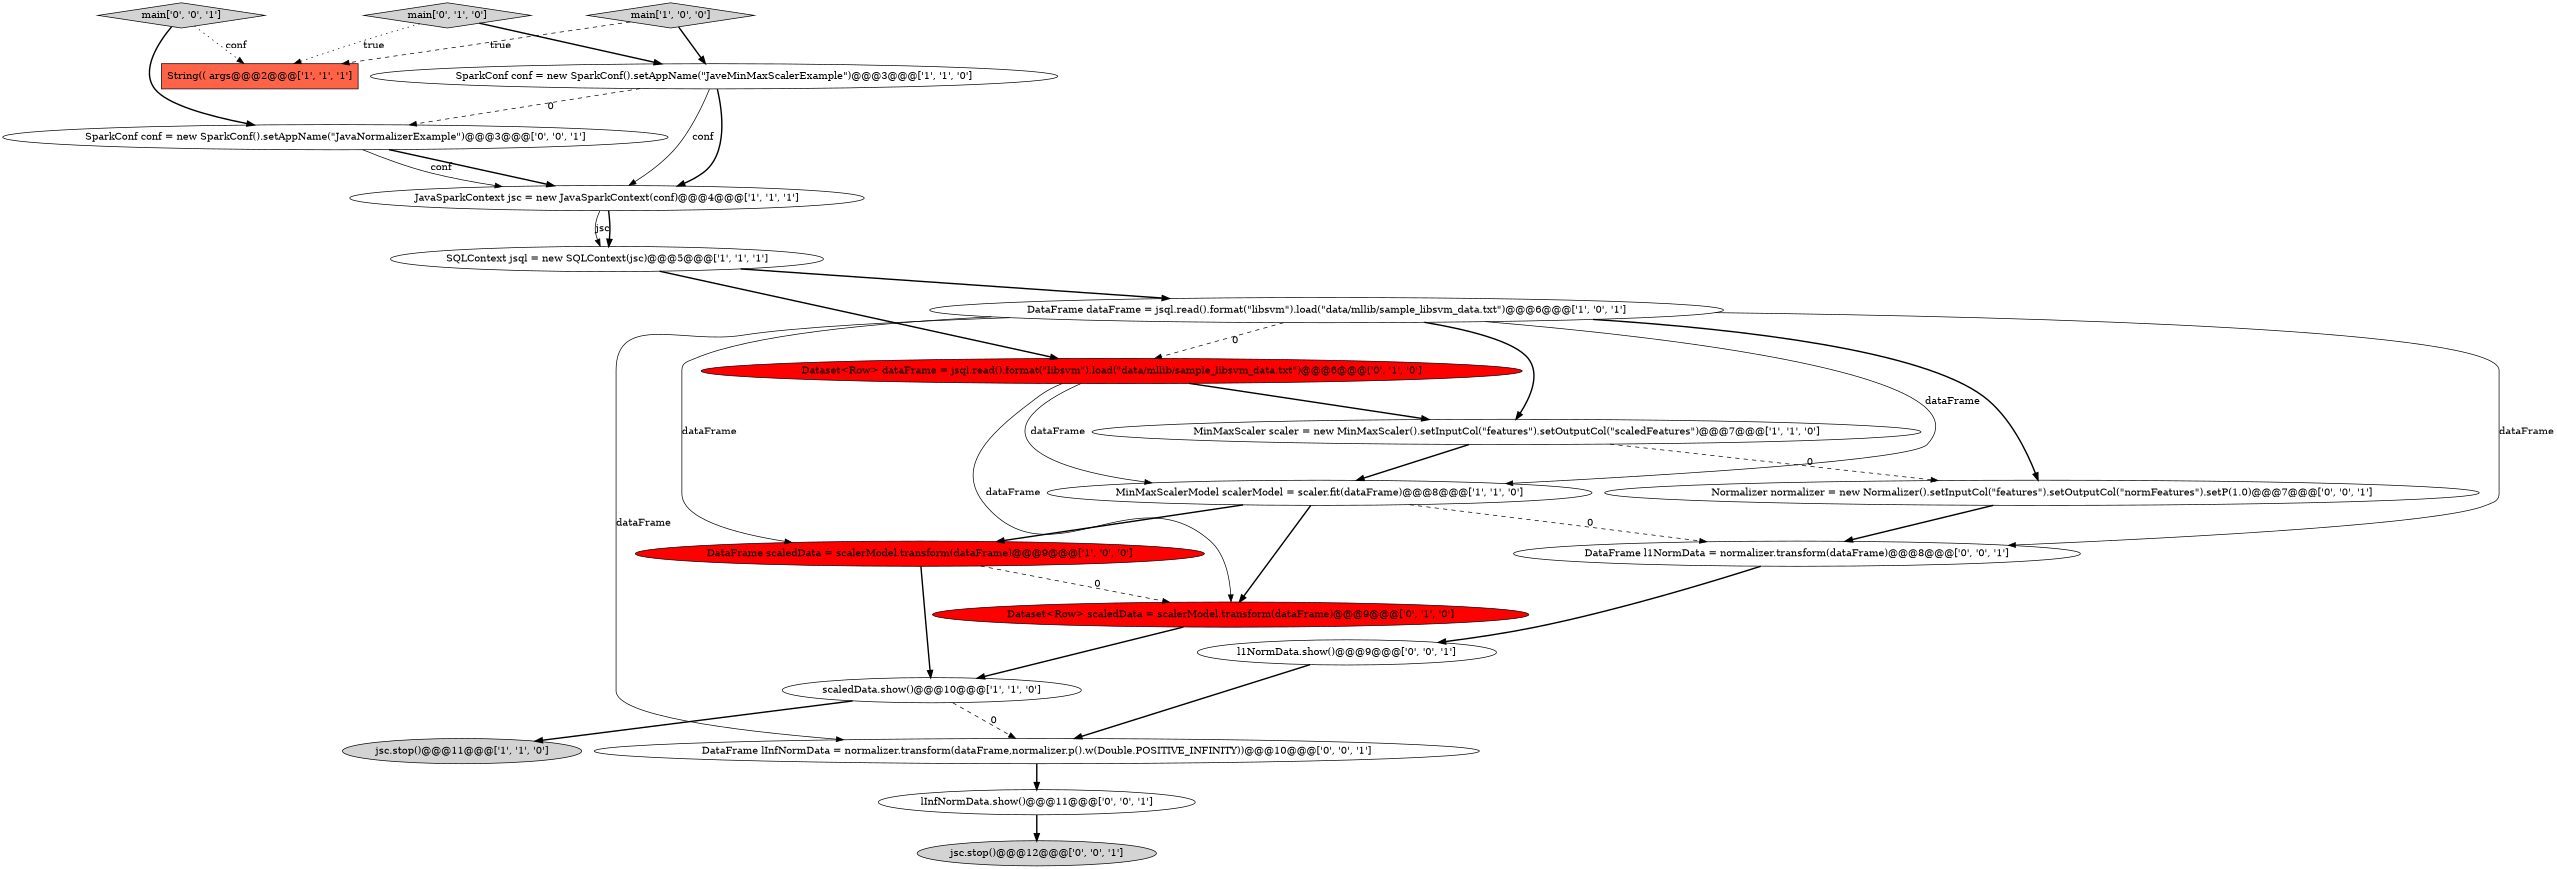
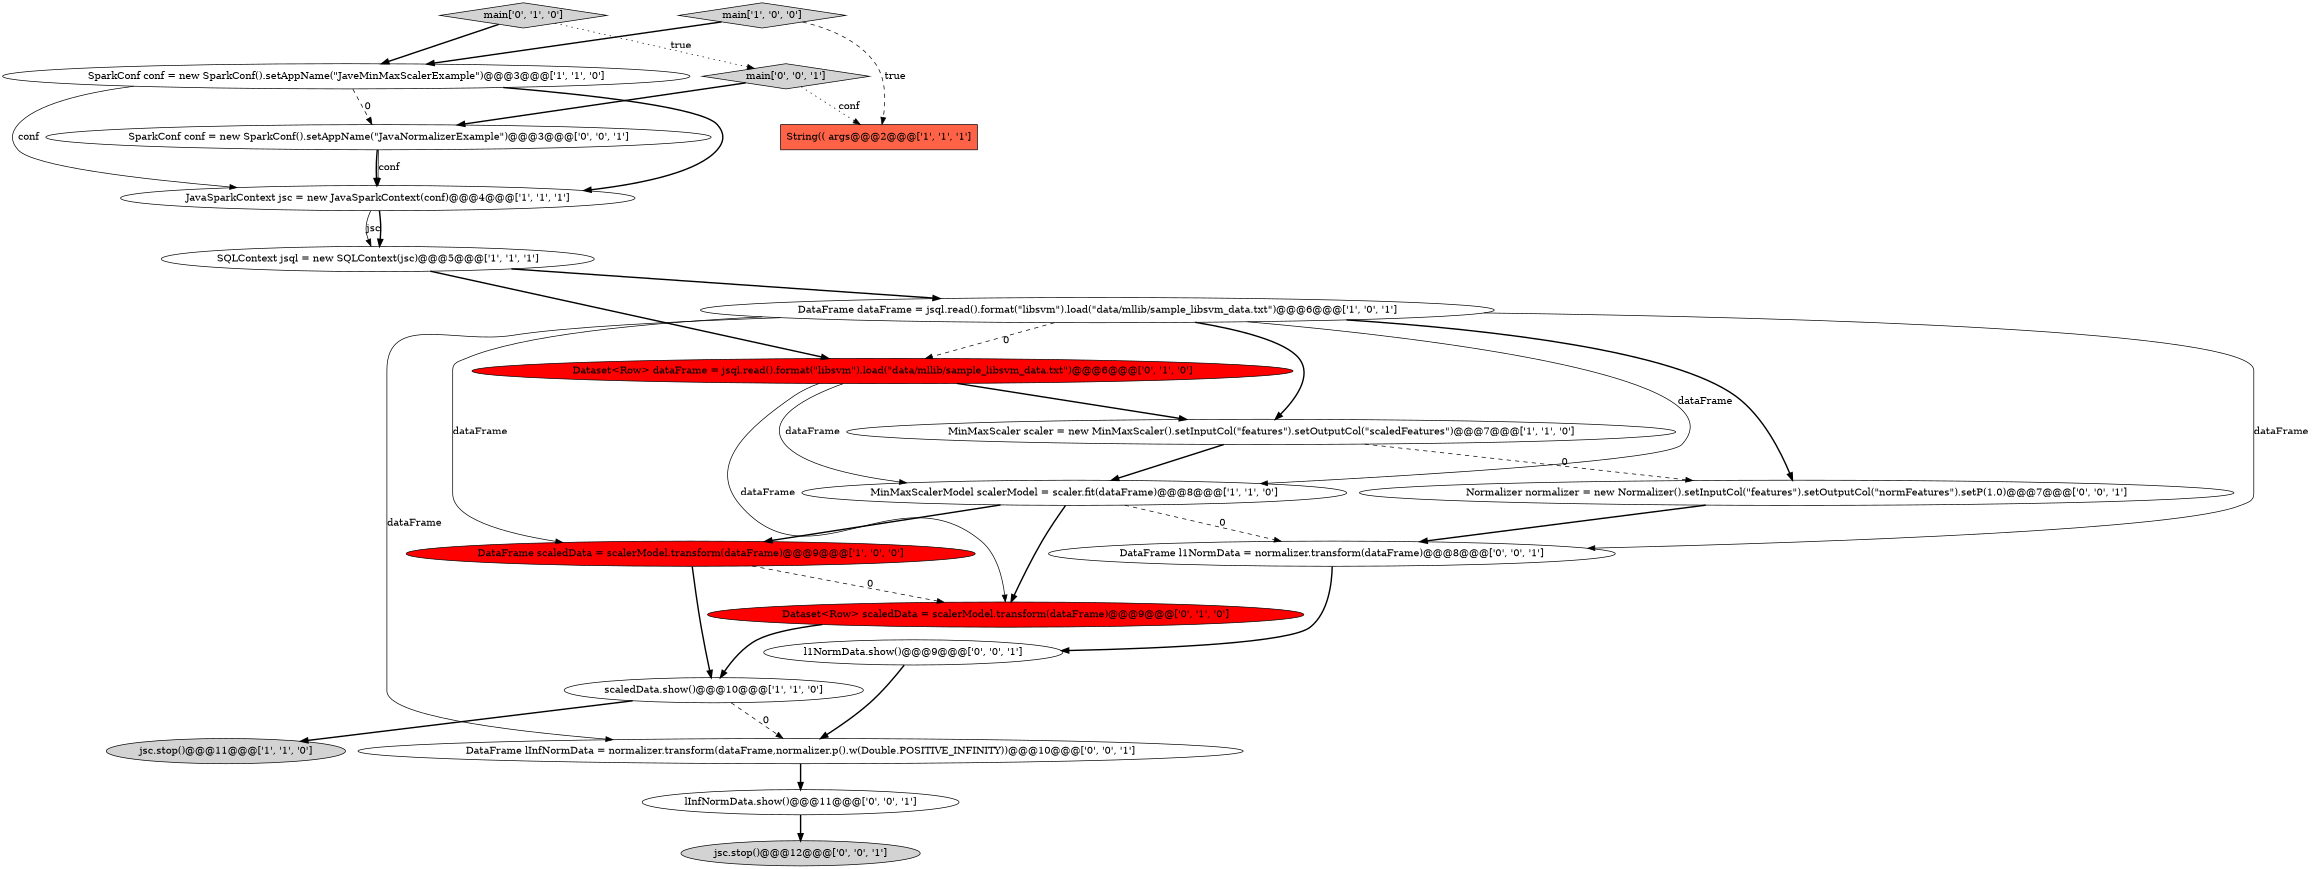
(360, 42) -> (651, 45)
